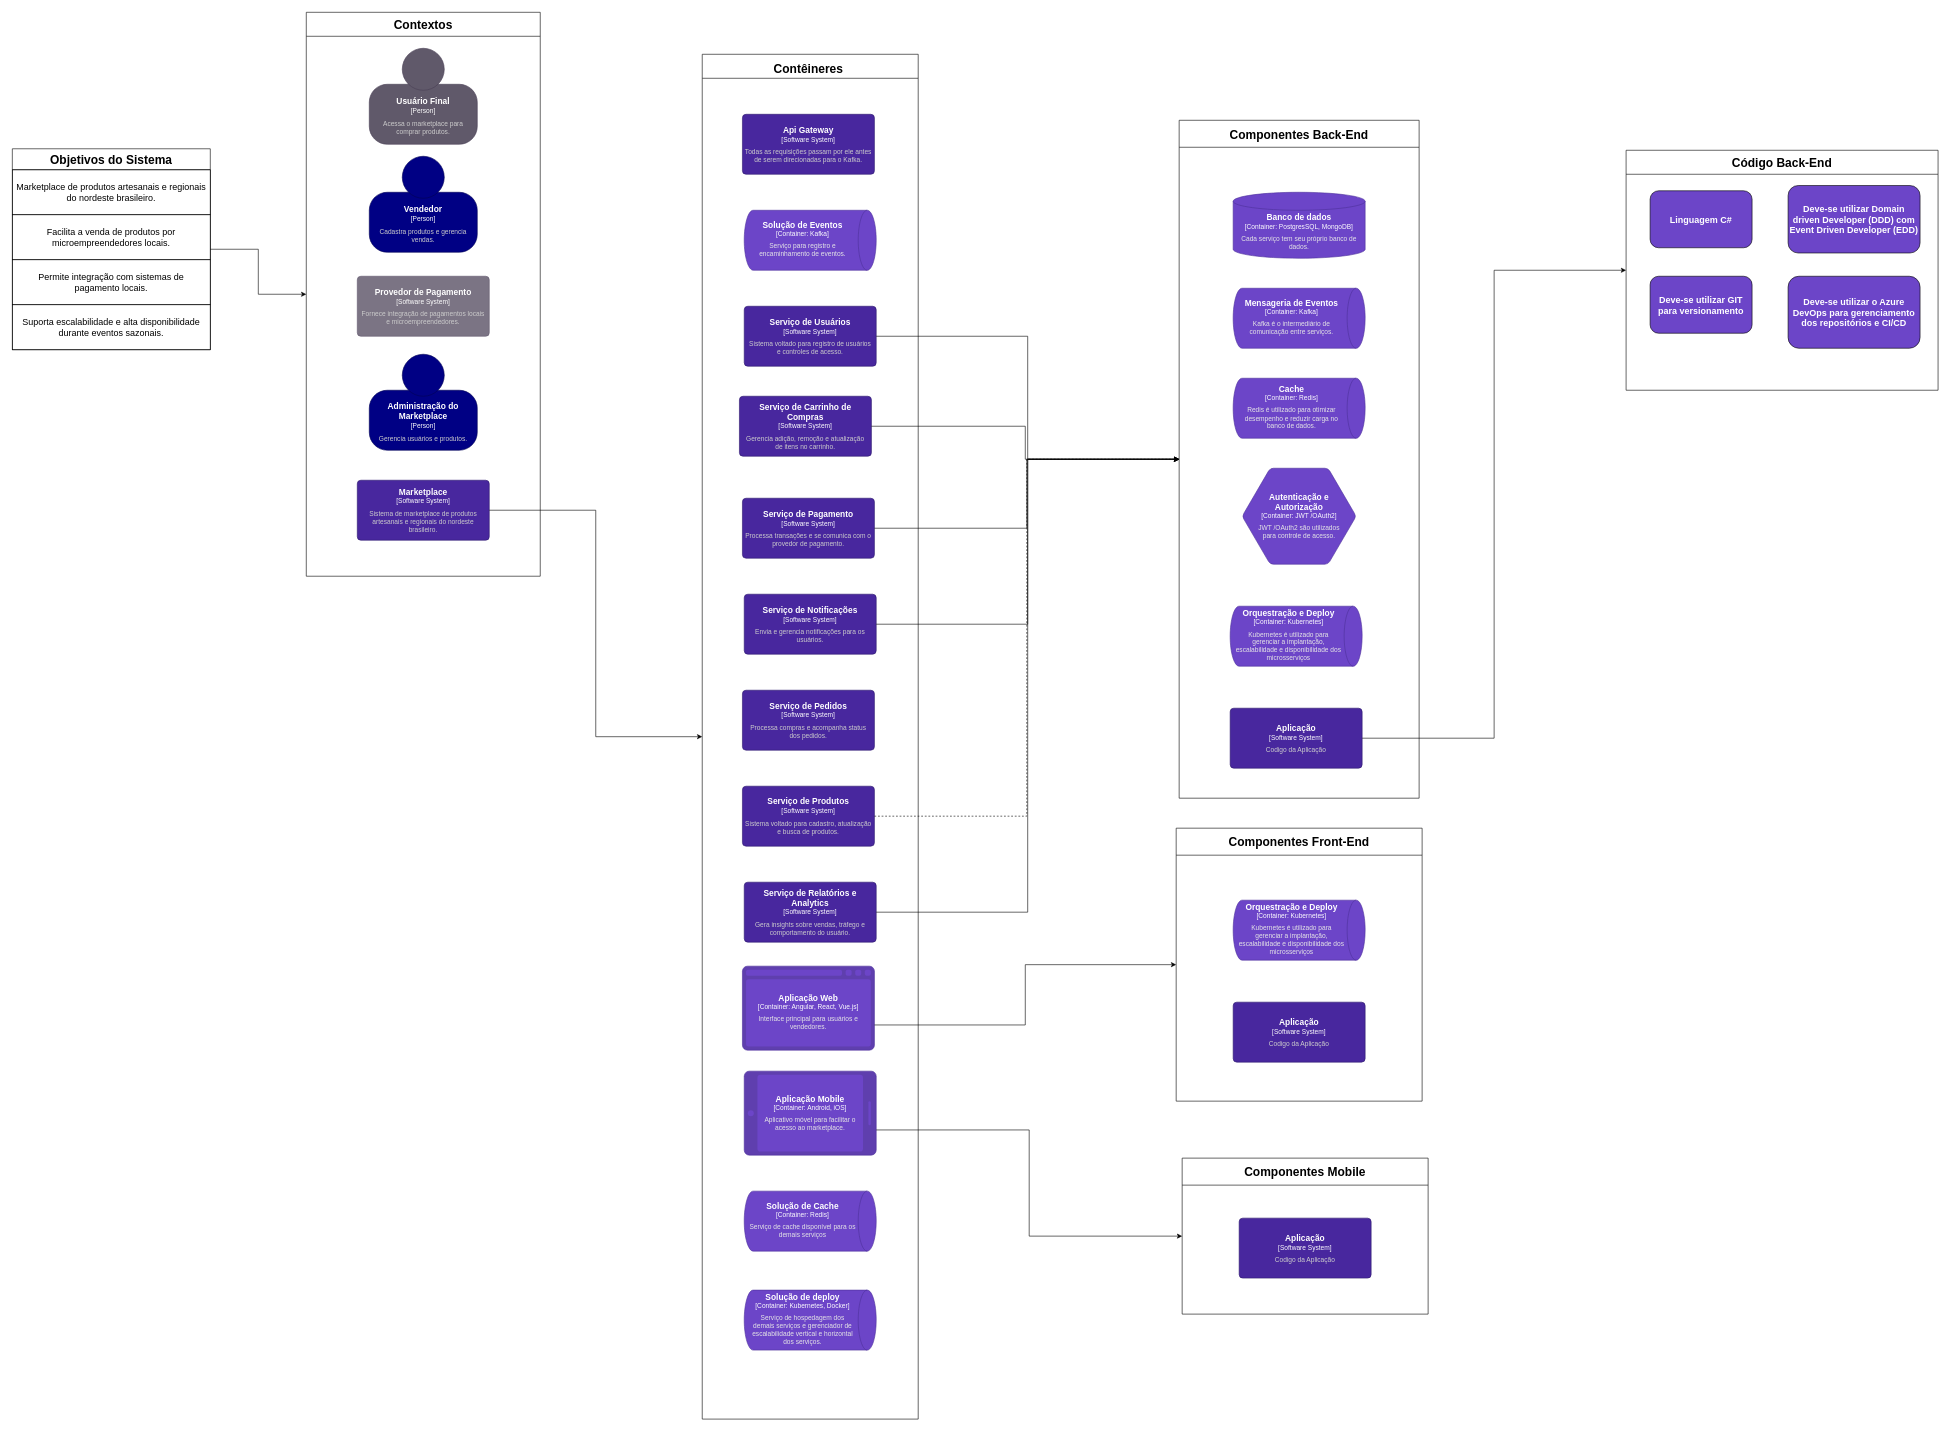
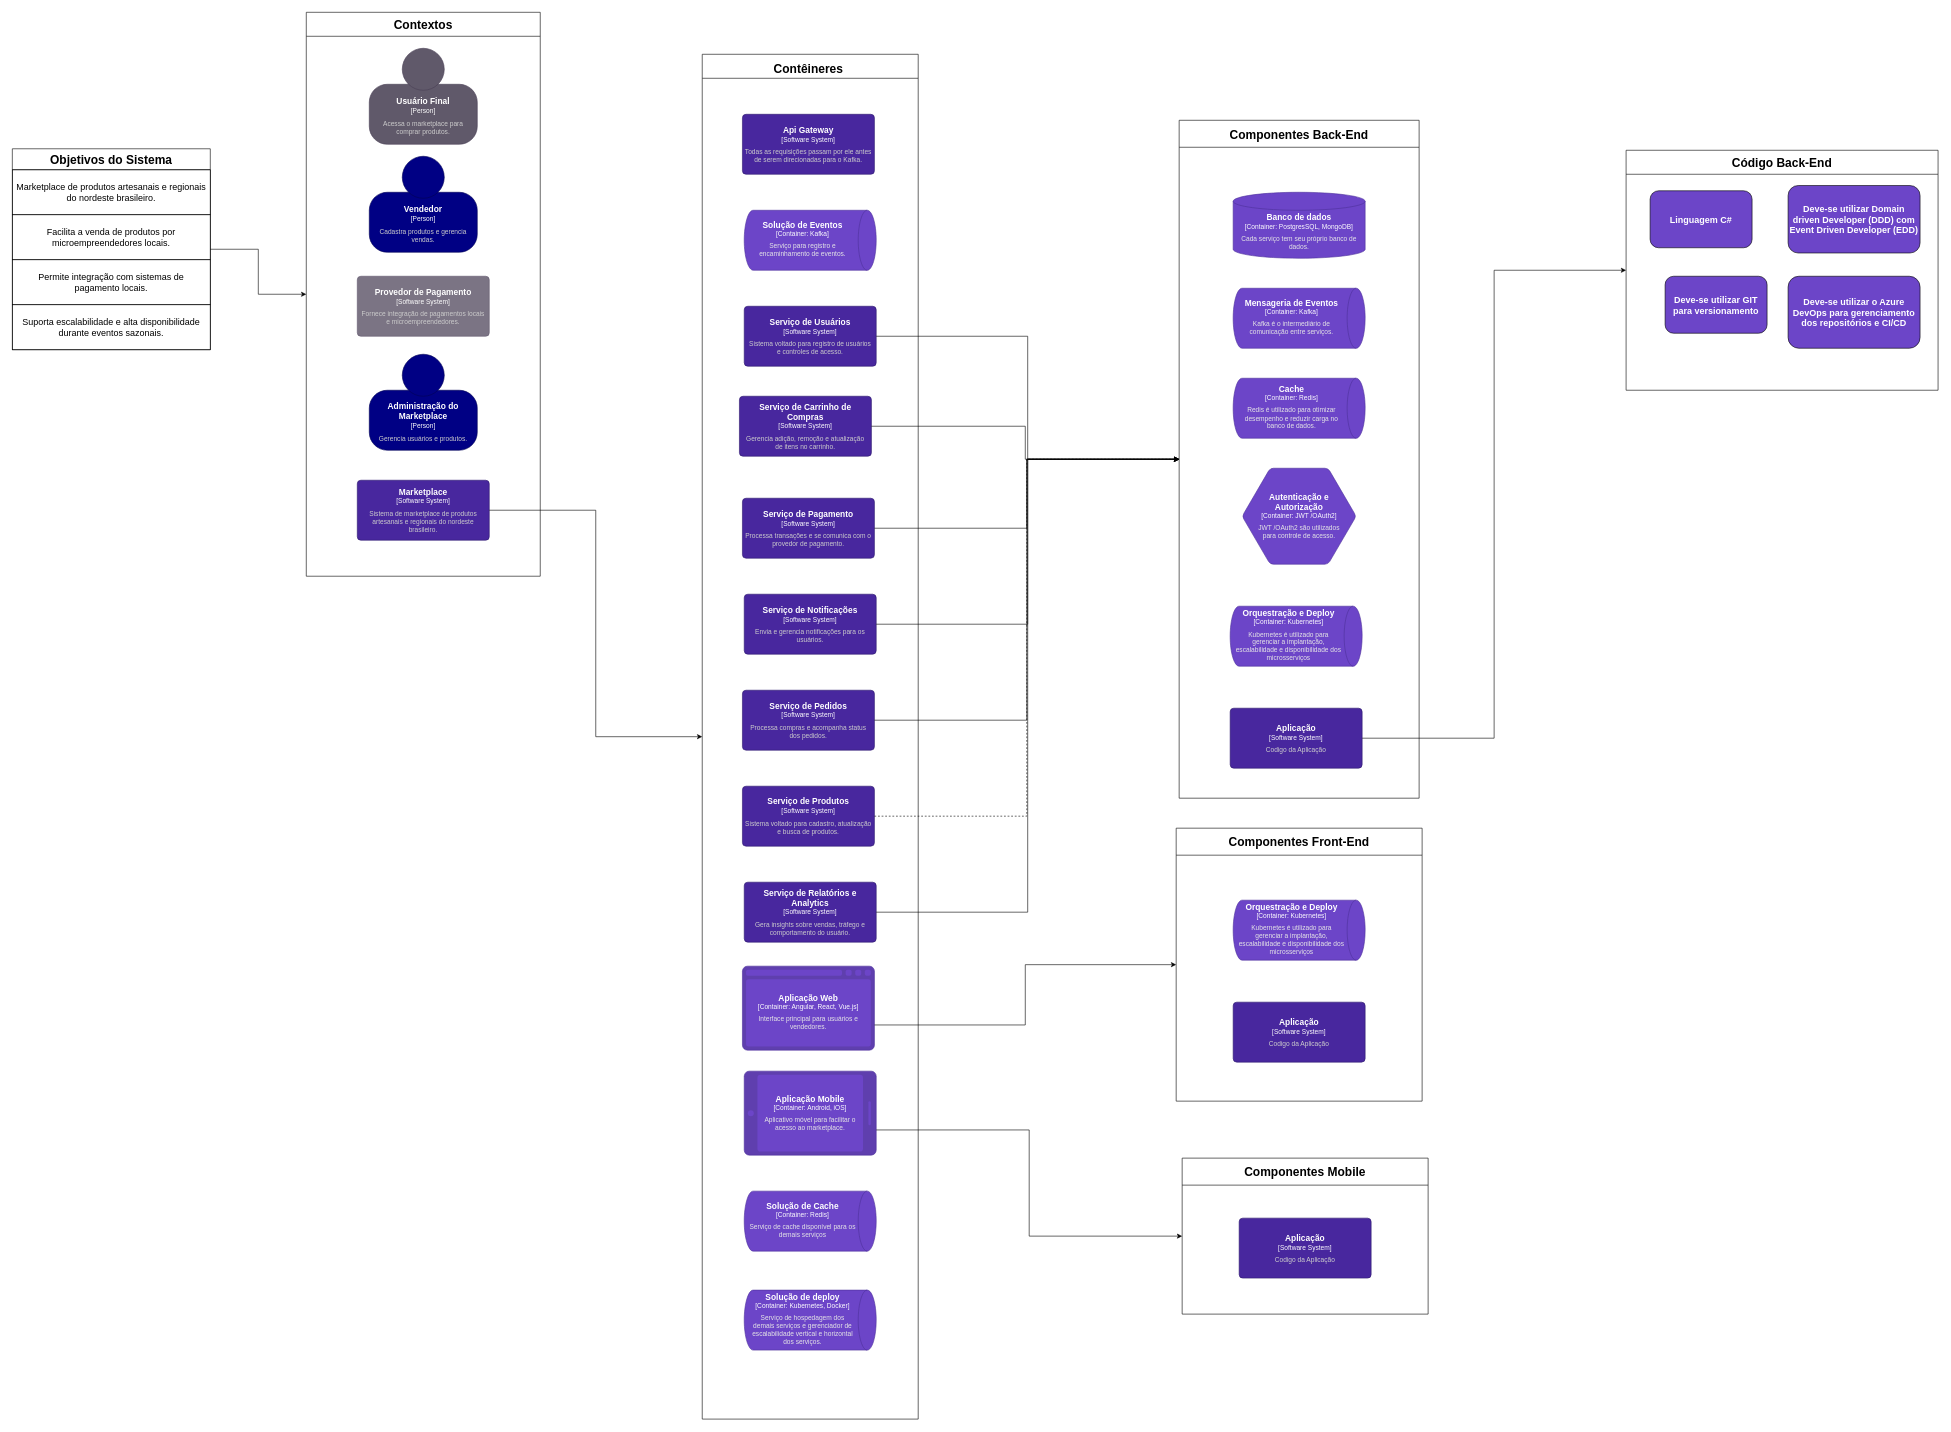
(1701, 305) -> (1716, 305)
none -> (949, 720)
